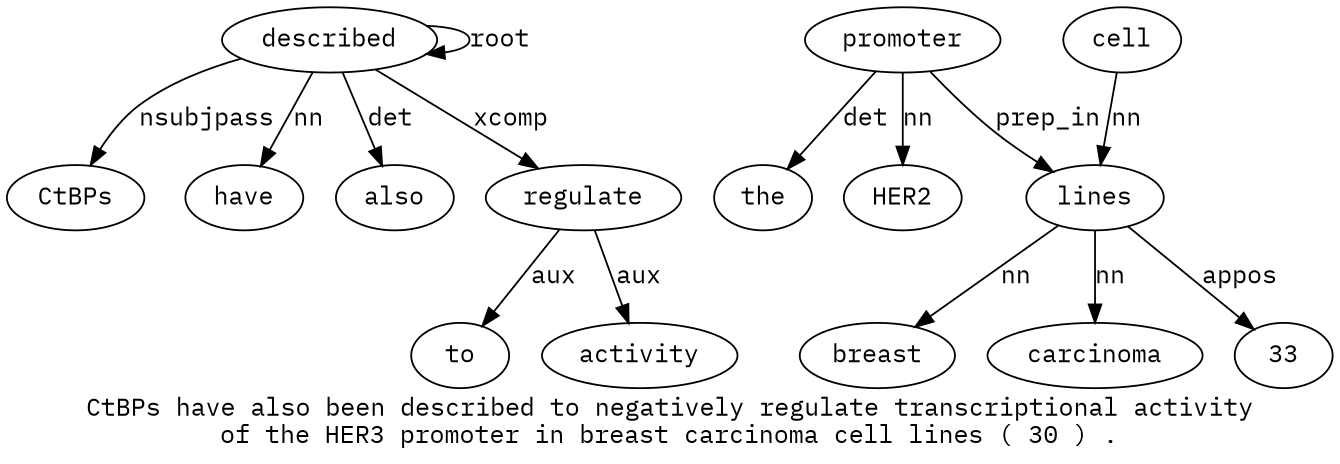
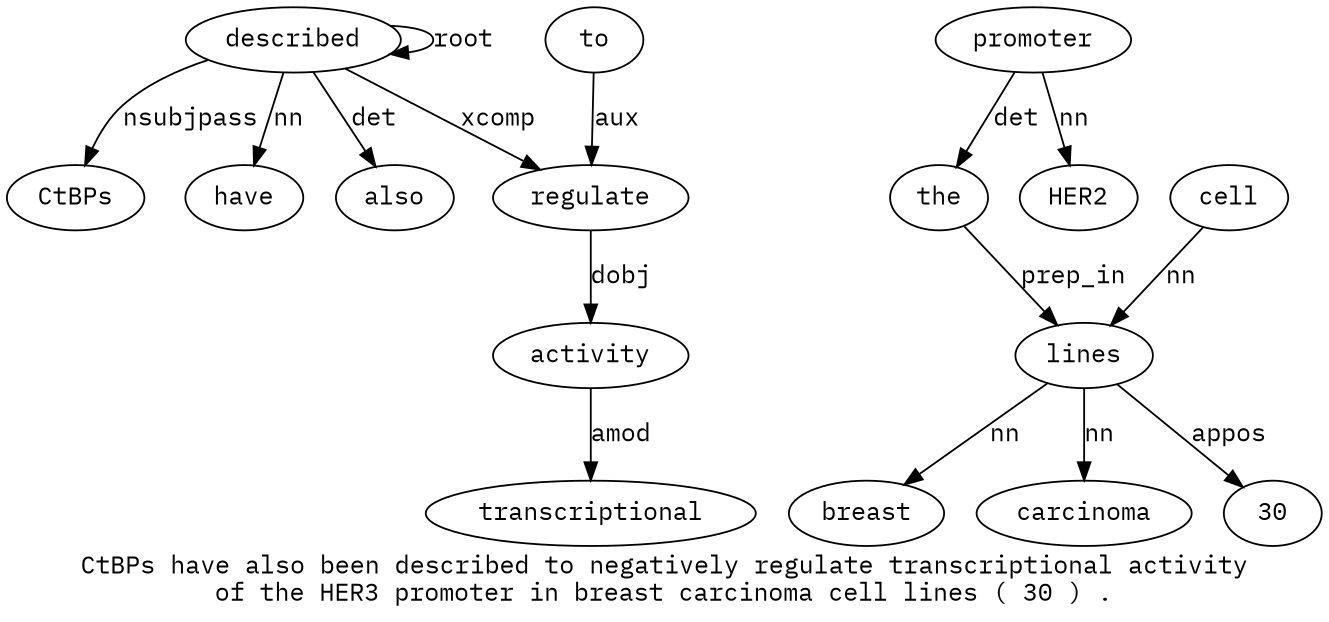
(981, 121) -> (1004, 269)
(527, 271) -> (593, 110)
(639, 277) -> (622, 277)
(1284, 356) -> (1273, 513)
none -> (591, 513)
